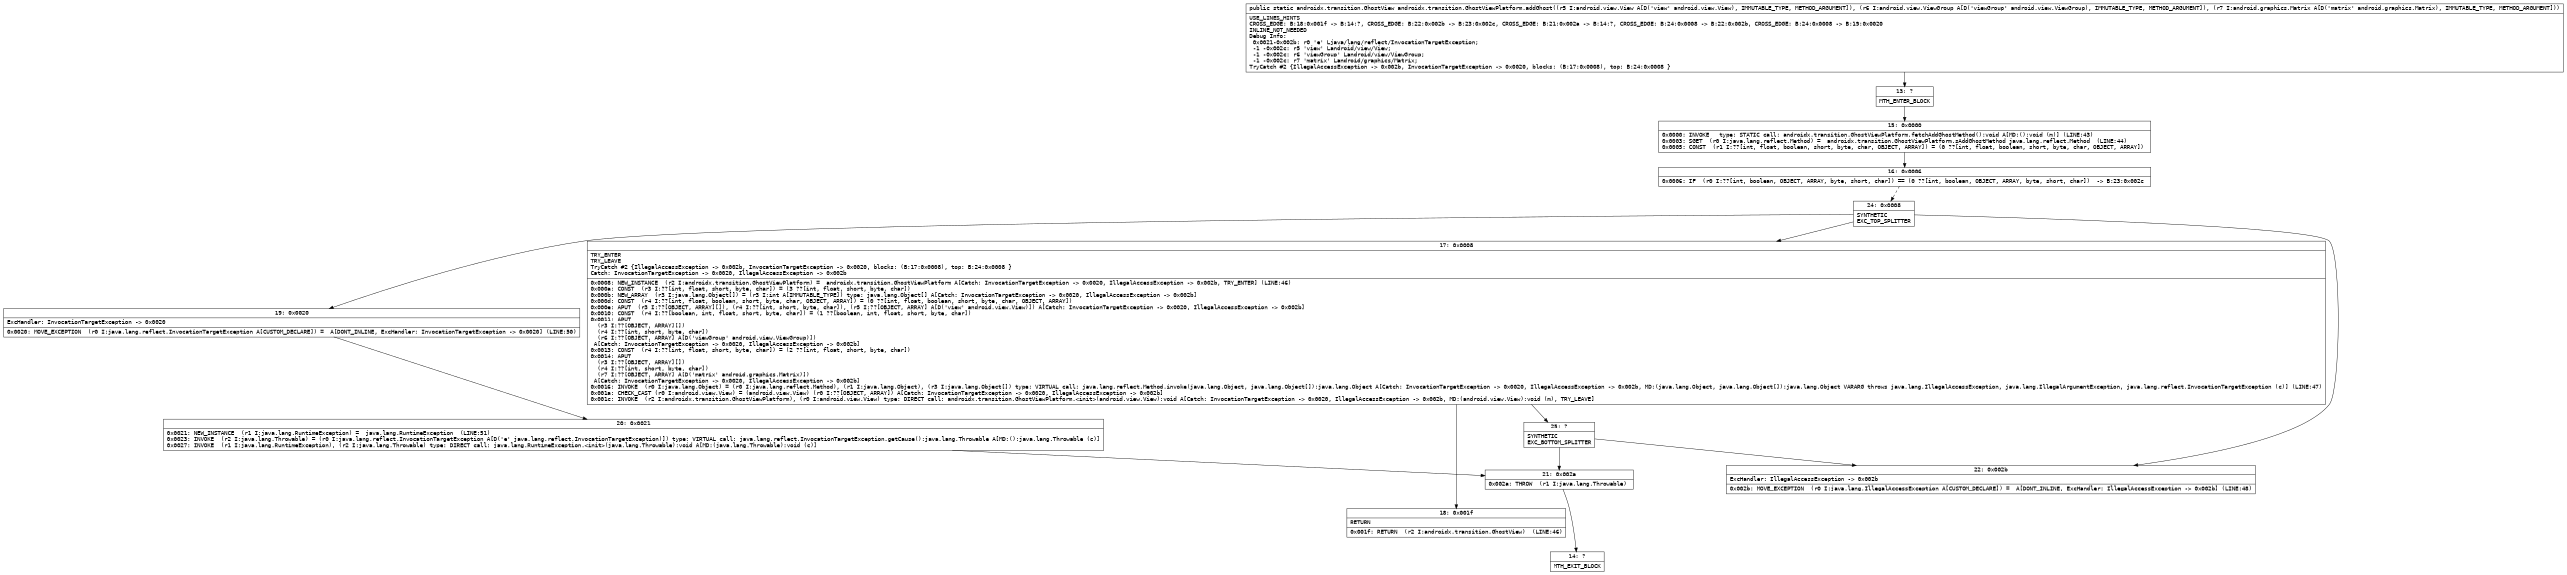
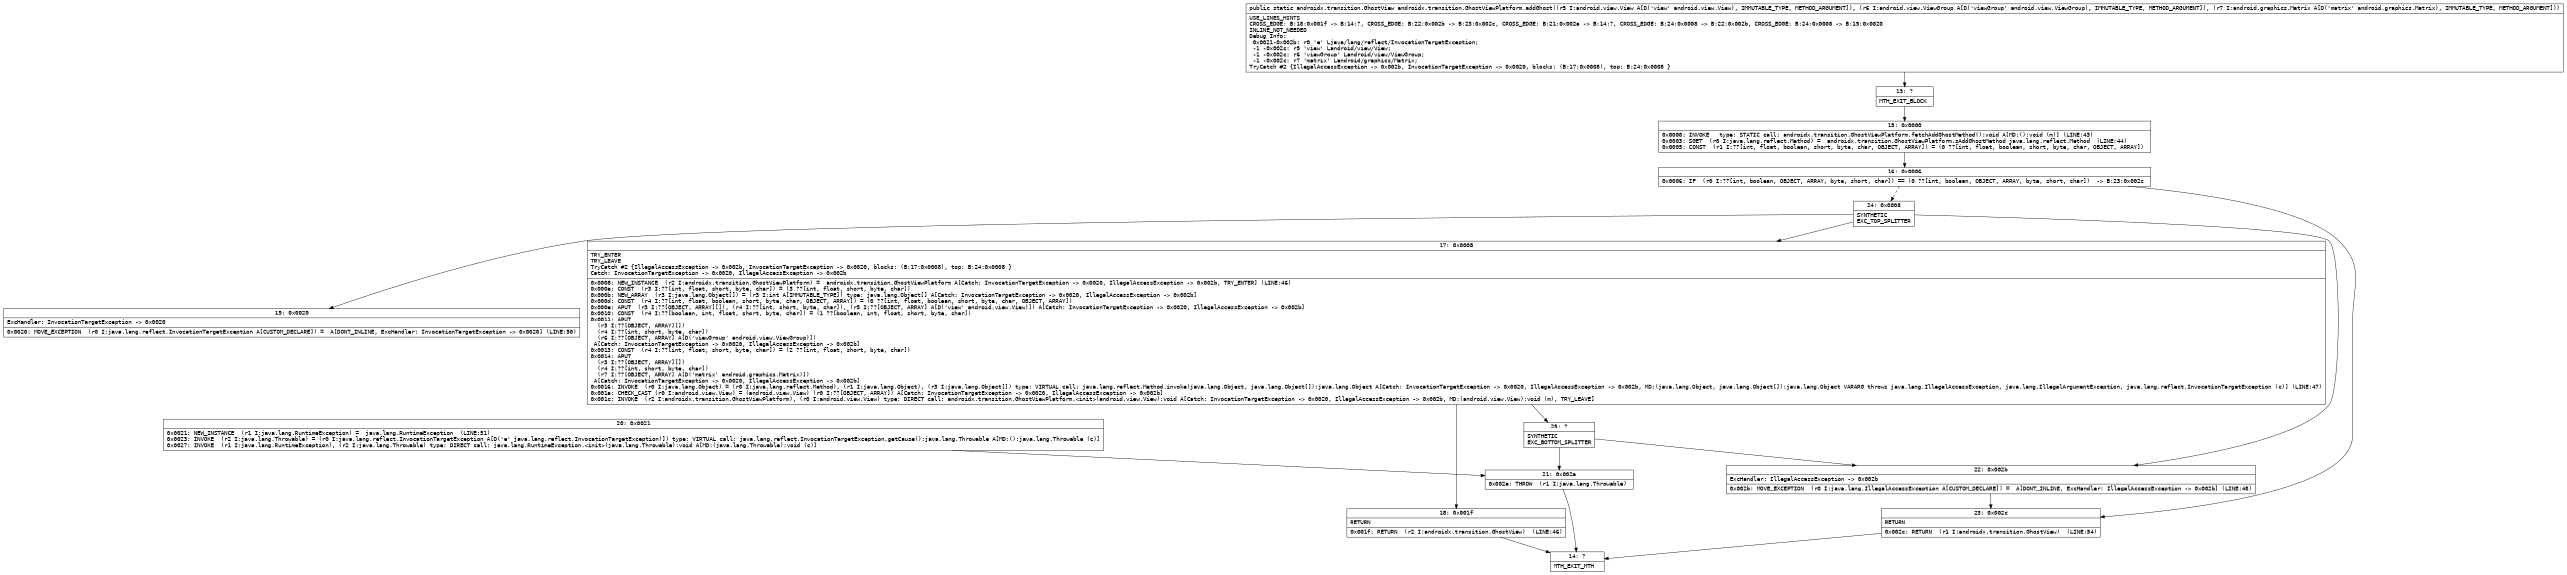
(1905, 101) -> (1903, 101)
(458, 377) -> none
none -> (1991, 523)
none -> (1523, 544)
(1577, 566) -> (1574, 566)
